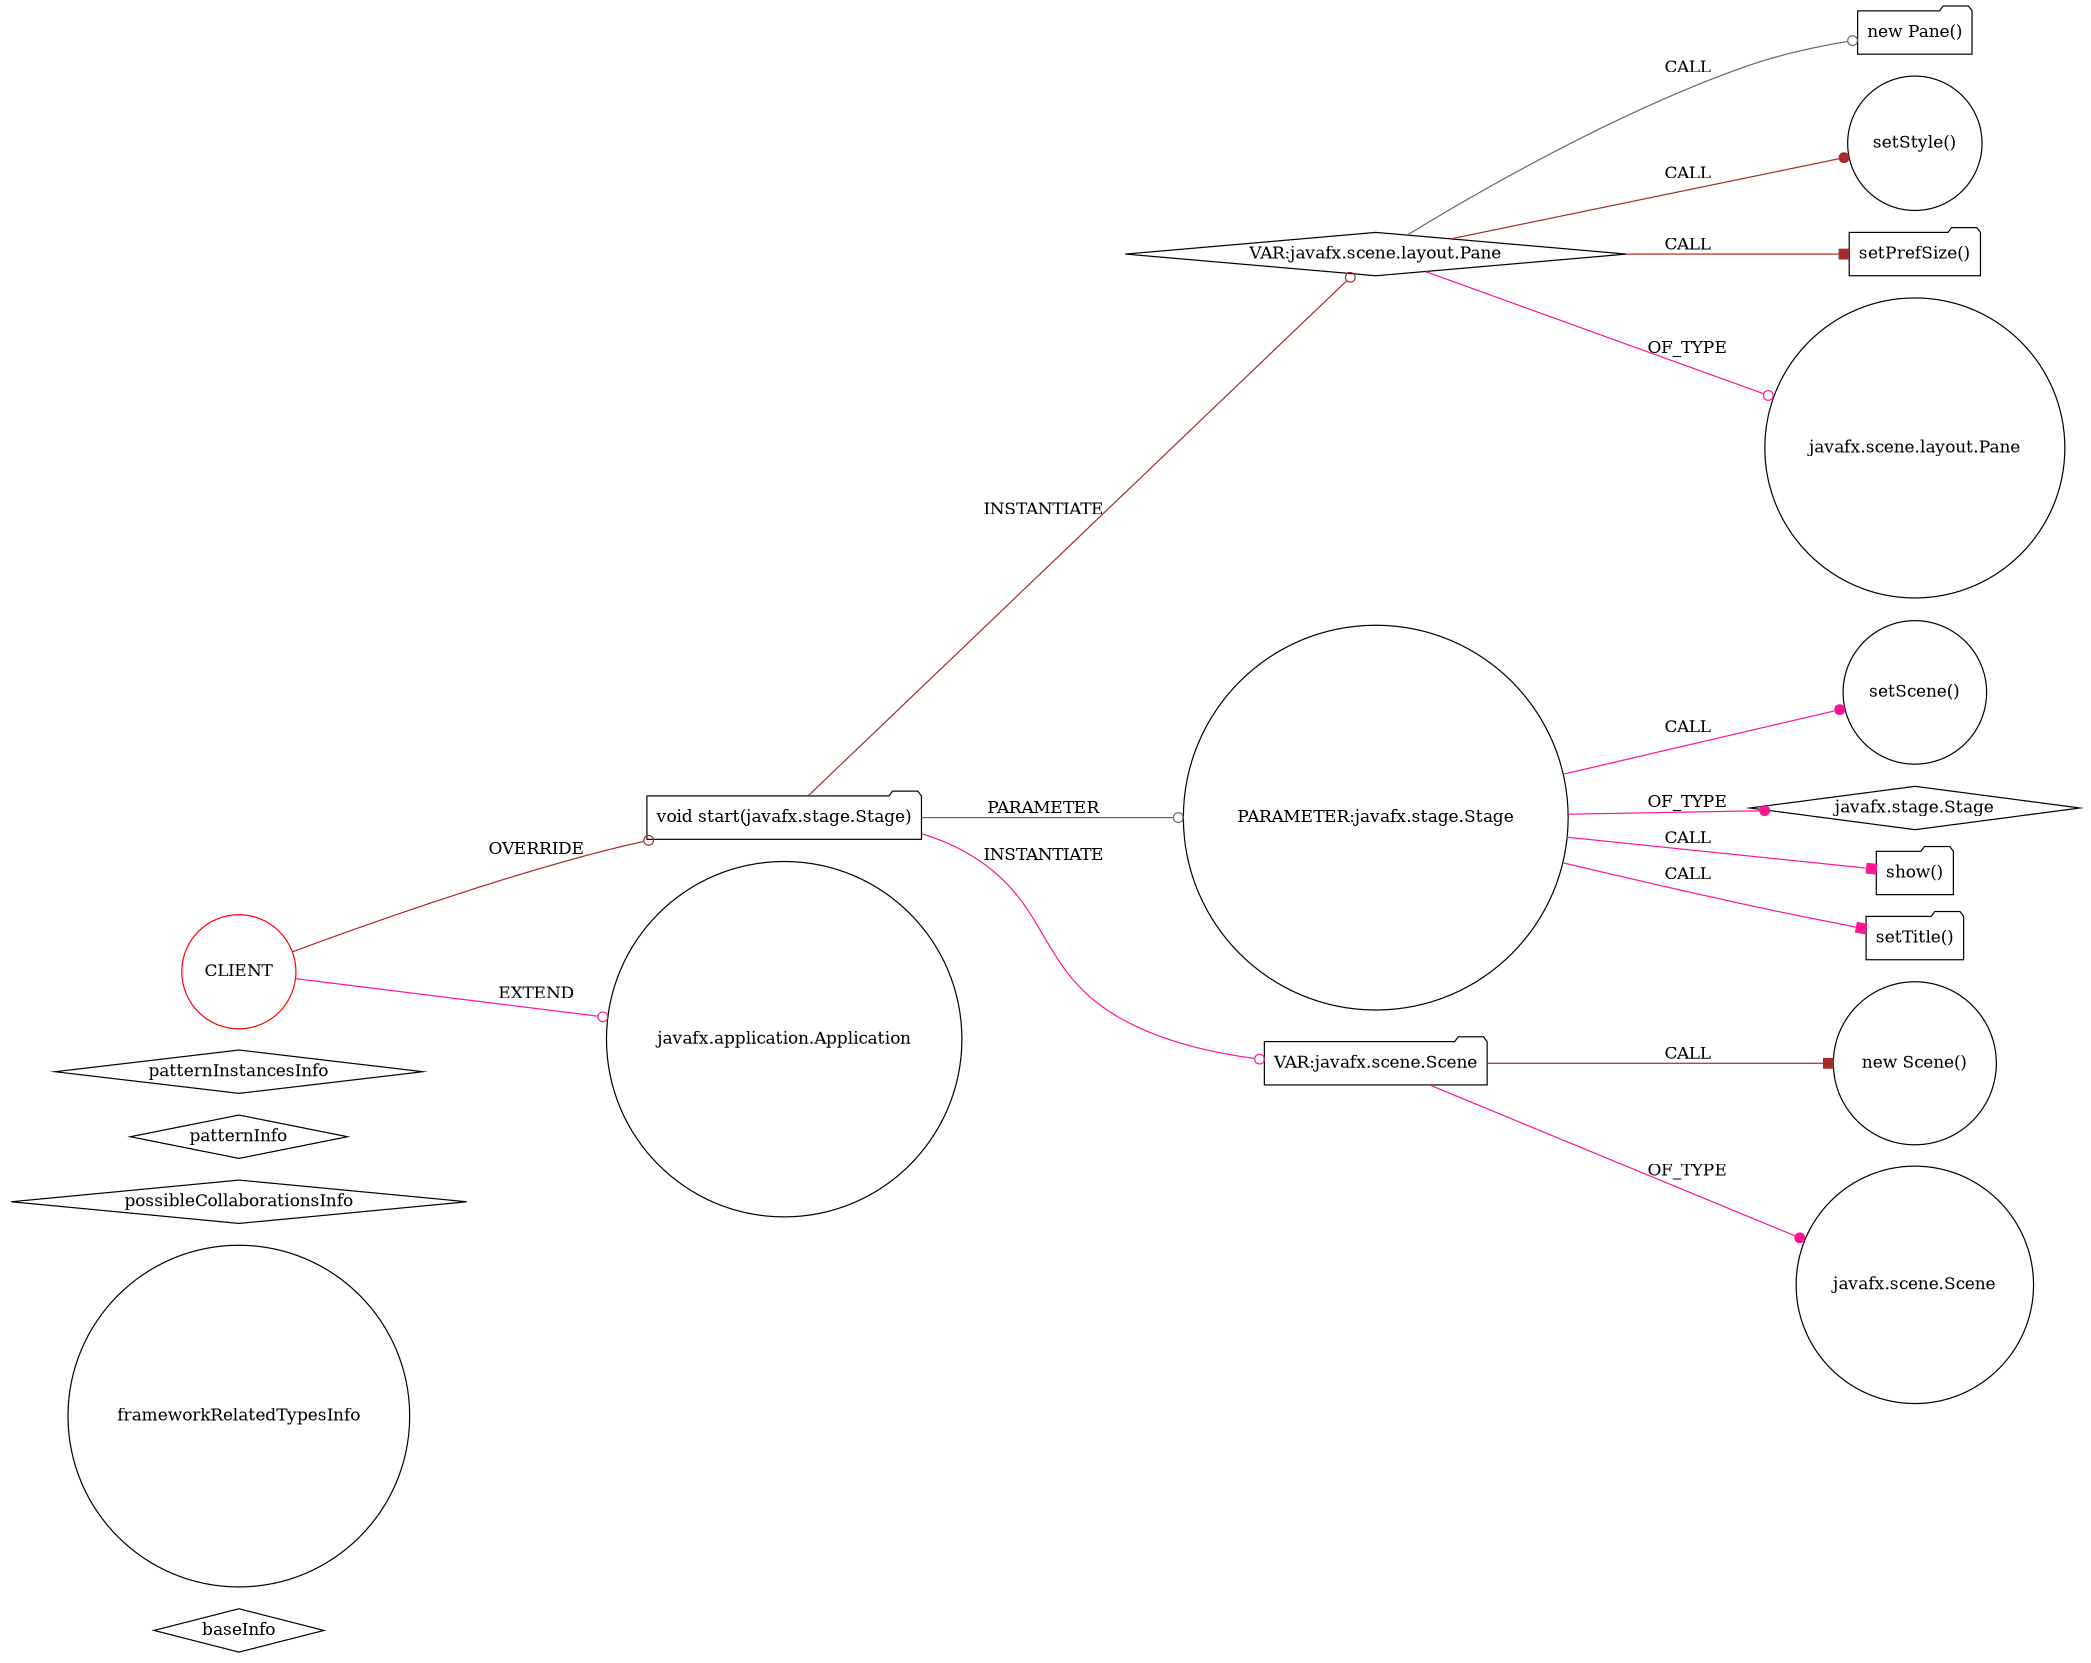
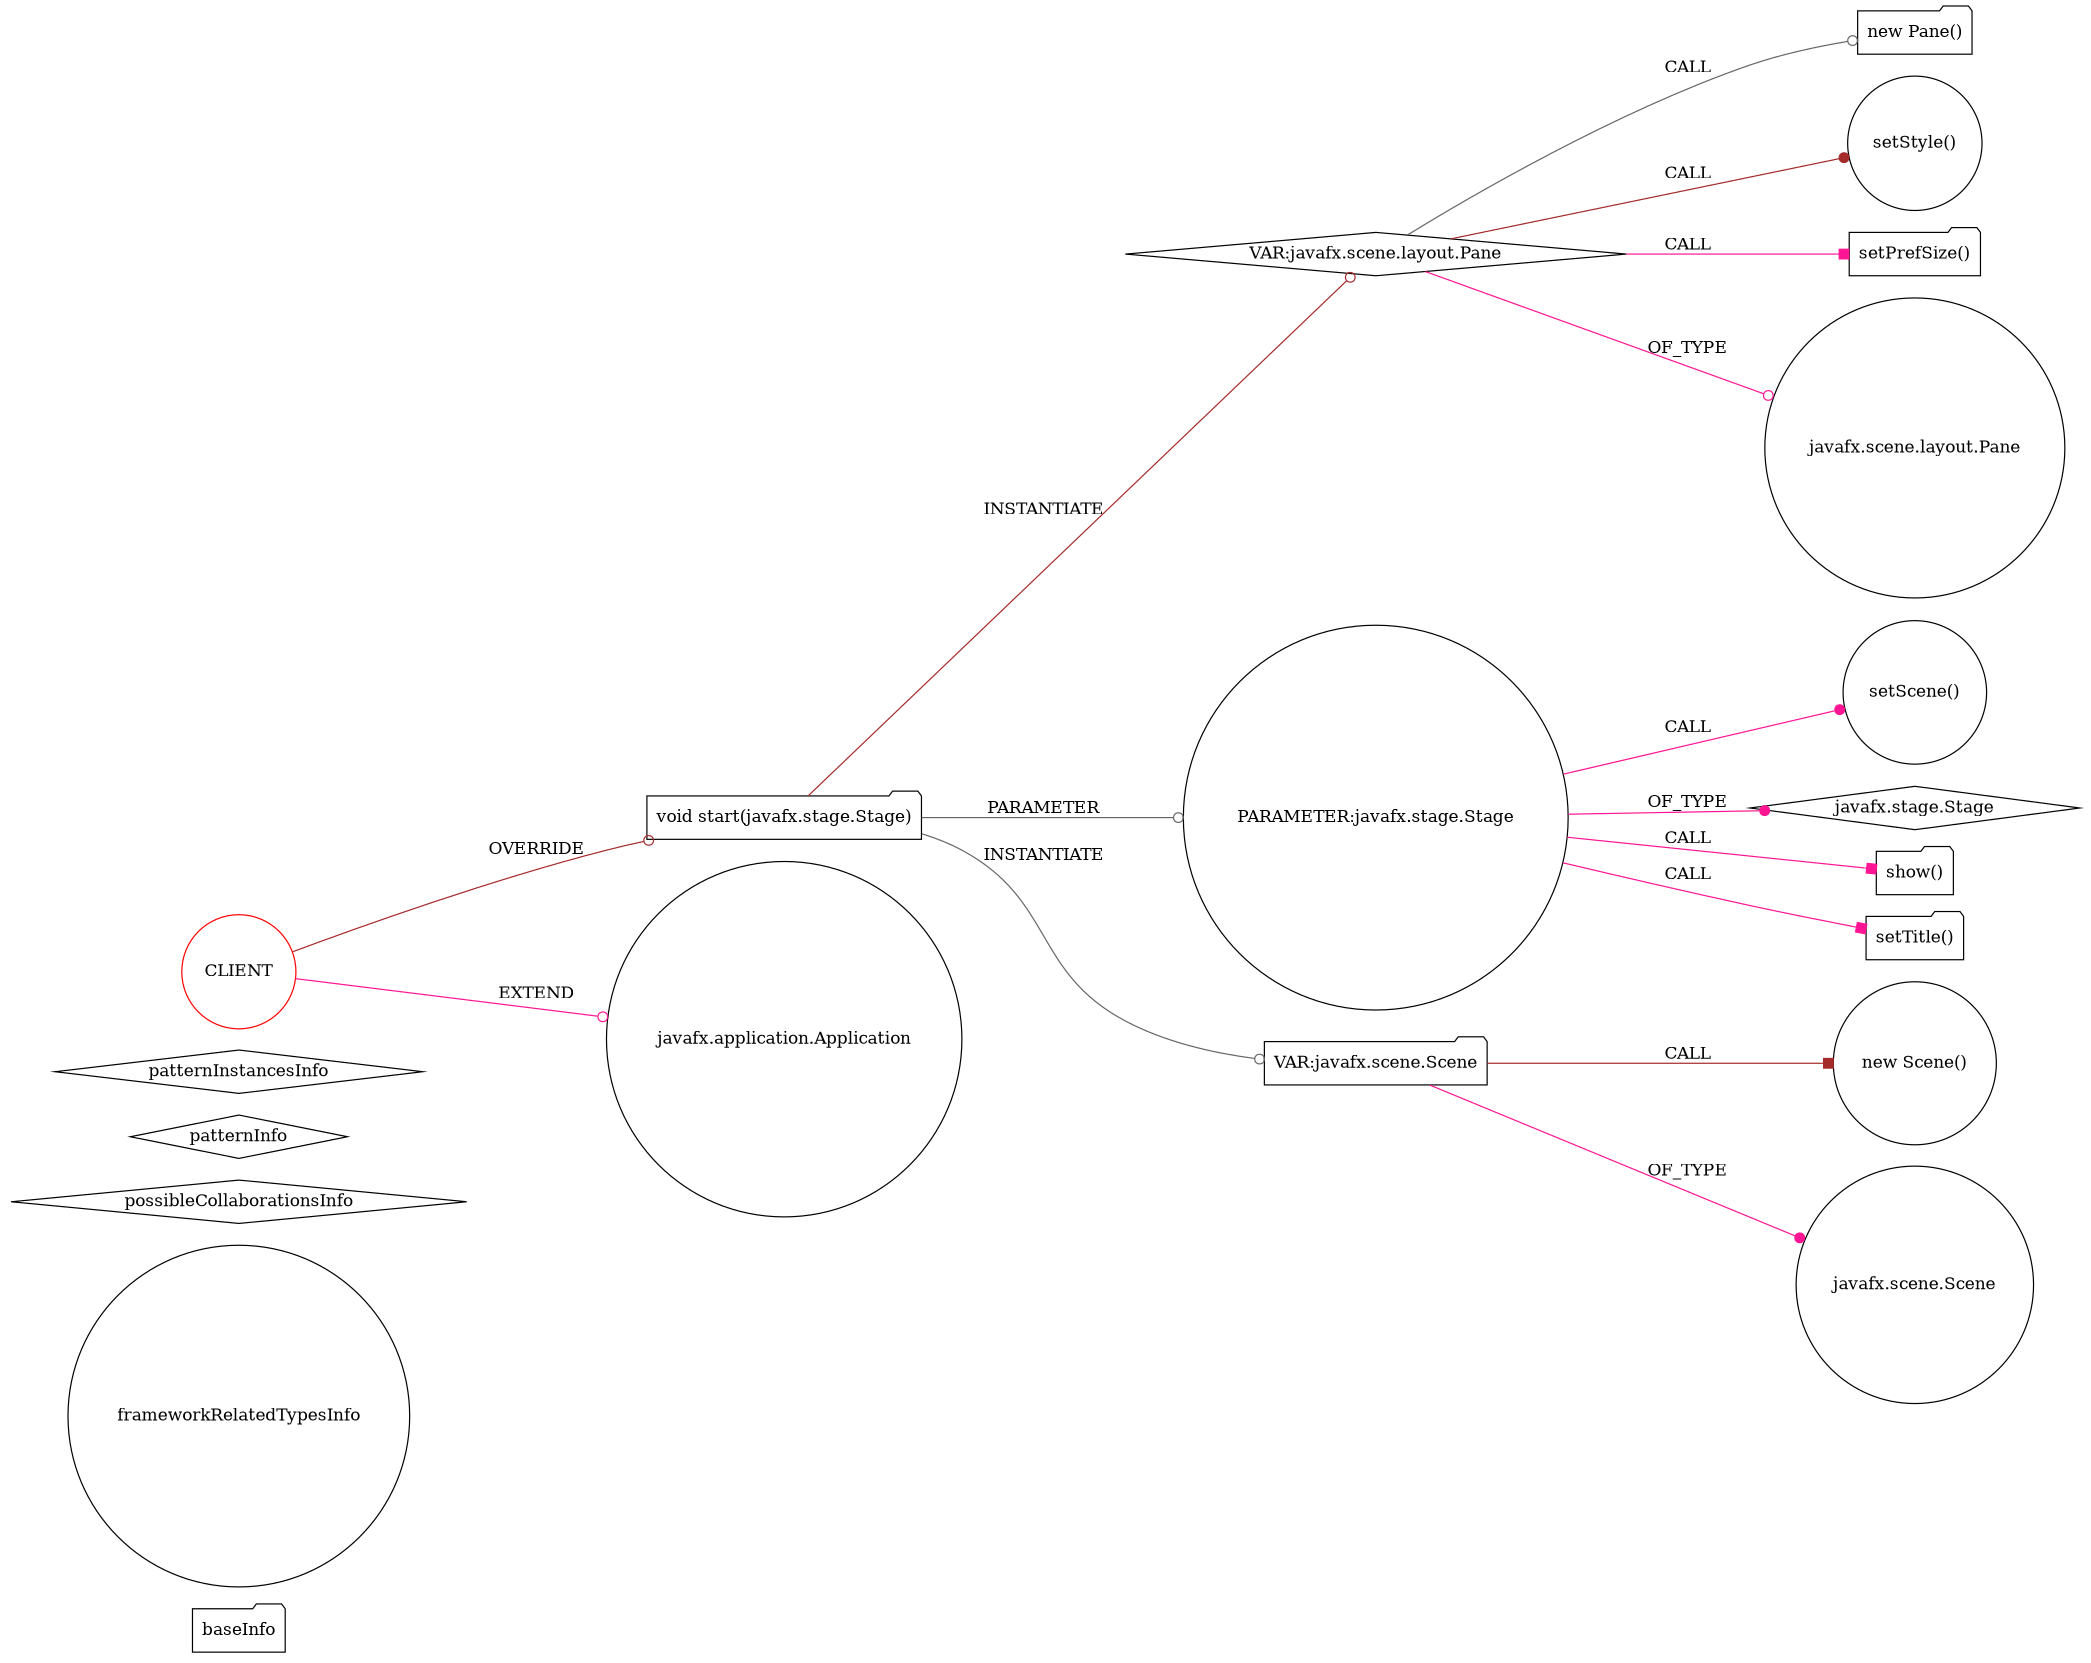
(1731, 254) -> (1731, 254)
(1069, 974) -> (1069, 974)
(239, 1630) -> (239, 1630)
